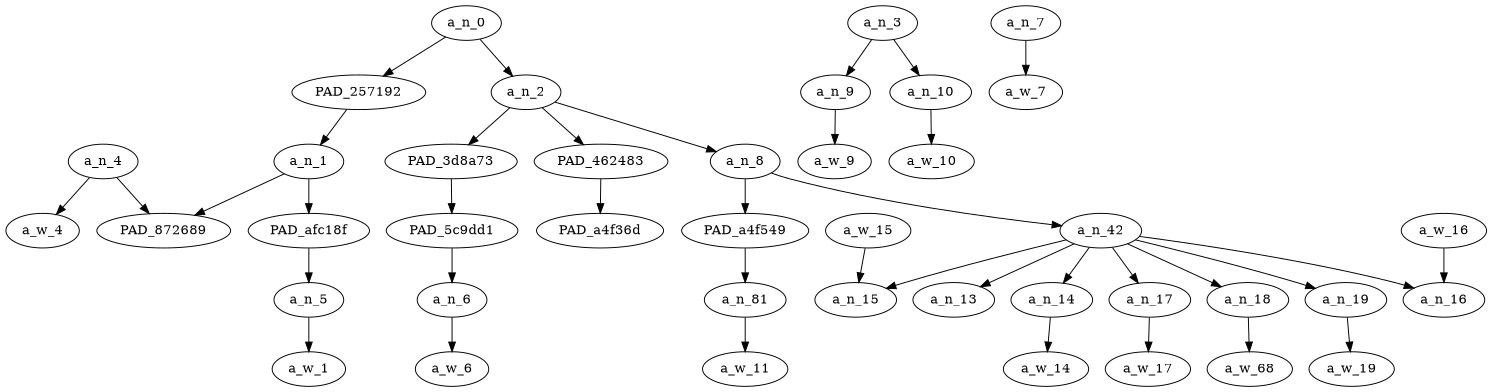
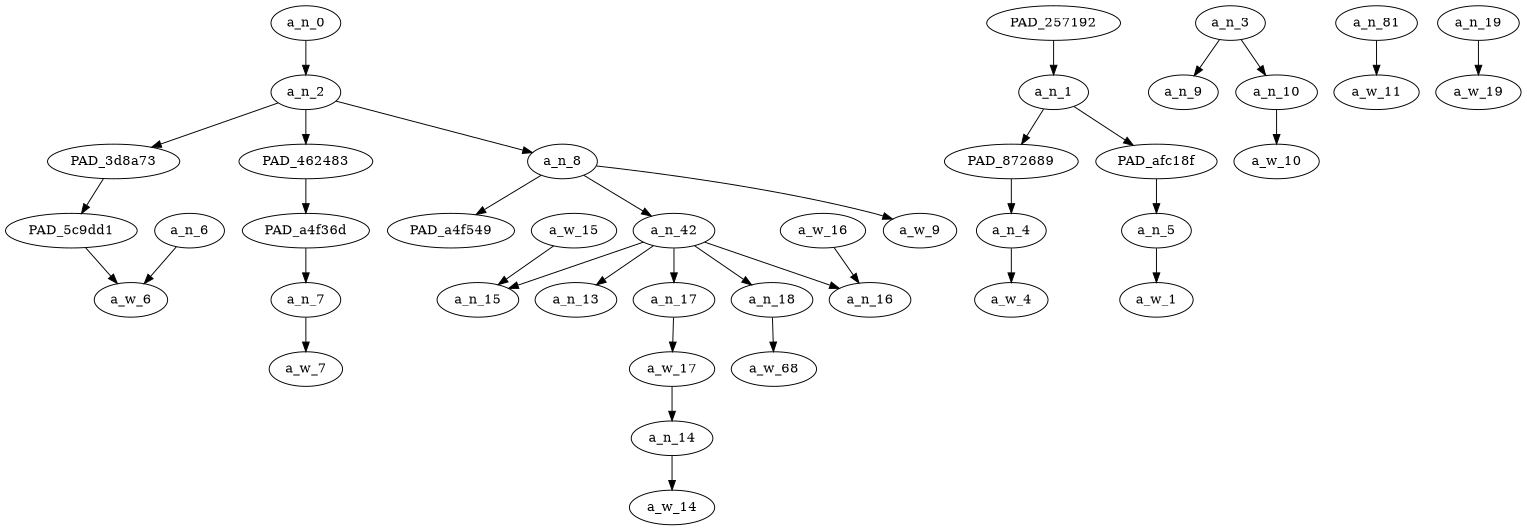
(419, 54) -> none
(835, 122) -> (741, 186)
(130, 192) -> (1011, 191)
none -> (306, 261)
(452, 261) -> (98, 262)
(745, 261) -> none
(1079, 261) -> (672, 399)
(1221, 262) -> none
